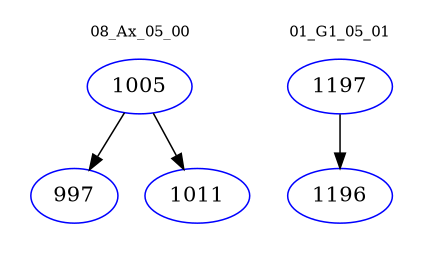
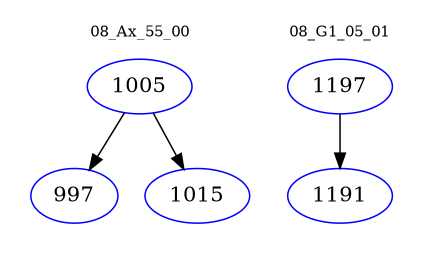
(140, 33) -> (140, 33)
(340, 33) -> (340, 33)
(197, 196) -> (197, 196)
(340, 196) -> (340, 196)
